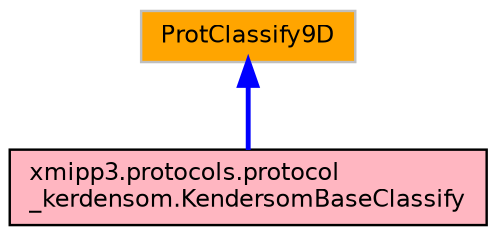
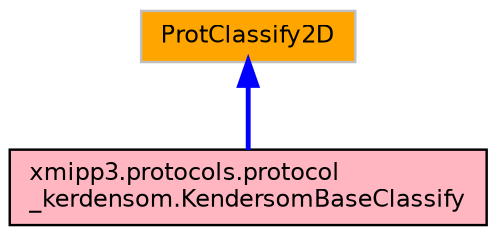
(248, 36) -> (248, 36)
